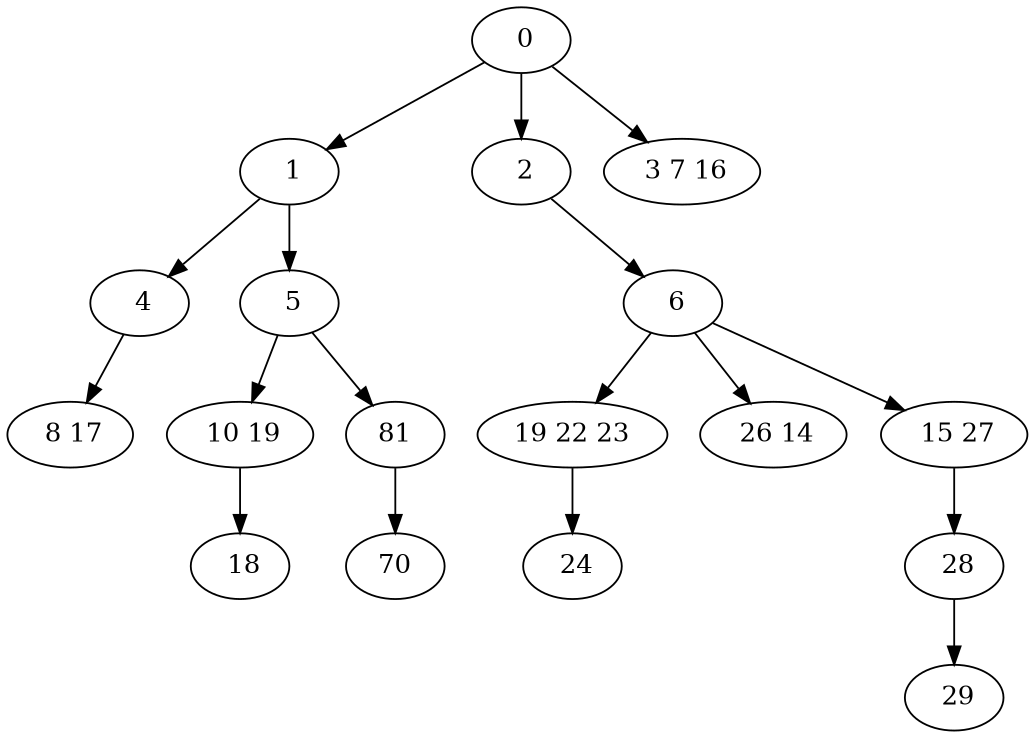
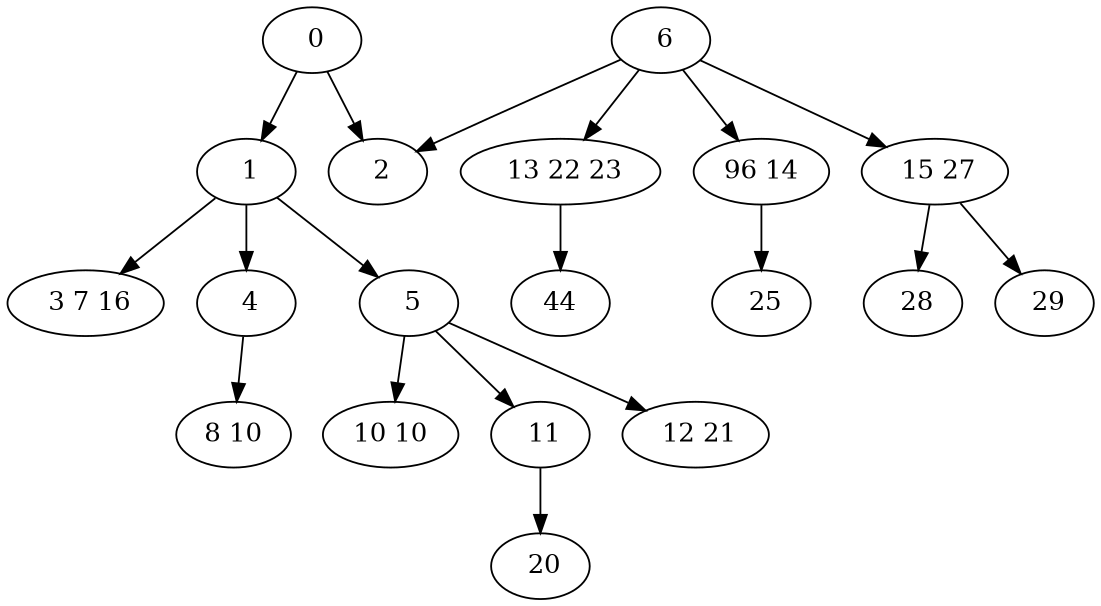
(592, 99) -> (175, 230)
(590, 232) -> (527, 101)
none -> (761, 303)
(70, 435) -> (234, 435)
(240, 435) -> (391, 435)
(395, 435) -> (540, 435)
(572, 435) -> (561, 172)
none -> (696, 435)
(773, 435) -> (761, 172)
(240, 566) -> none
(395, 566) -> (540, 566)
(572, 566) -> (561, 303)
(954, 623) -> (985, 231)
